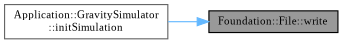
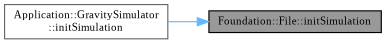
(273, 22) -> (295, 22)
